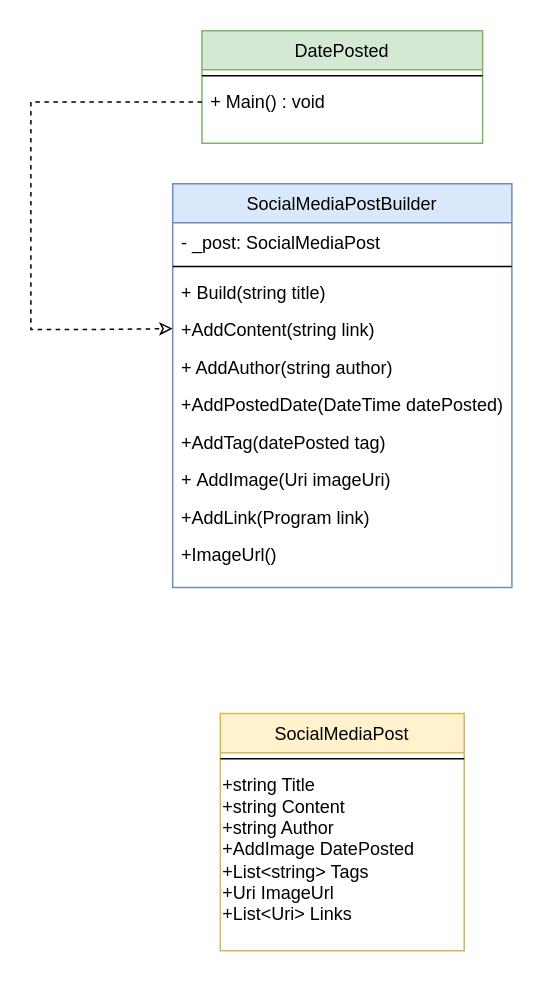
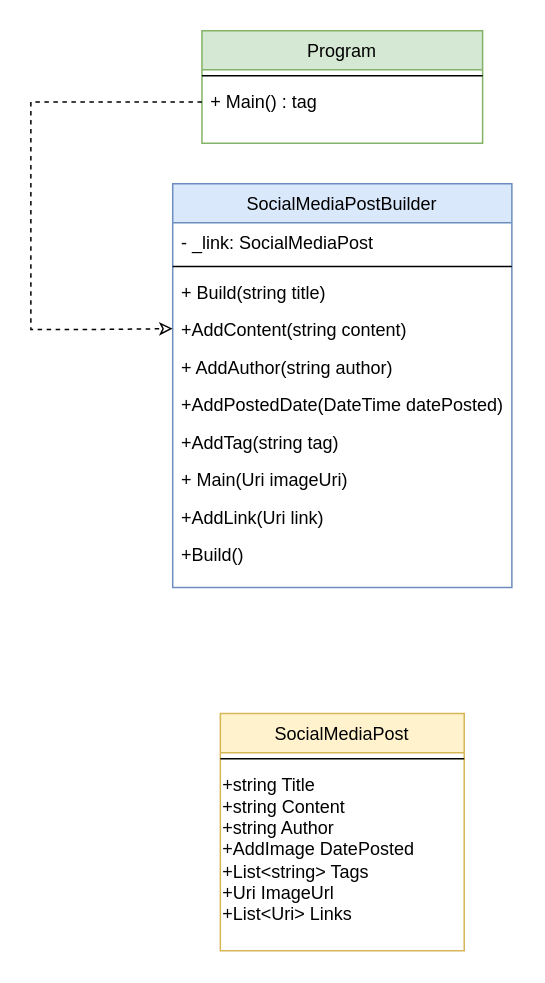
(341, 51) -> (341, 51)
(272, 102) -> (269, 102)
(288, 243) -> (283, 243)
(292, 330) -> (312, 330)
(294, 443) -> (272, 443)
(292, 480) -> (270, 480)
(282, 518) -> (260, 518)
(234, 555) -> (216, 555)
